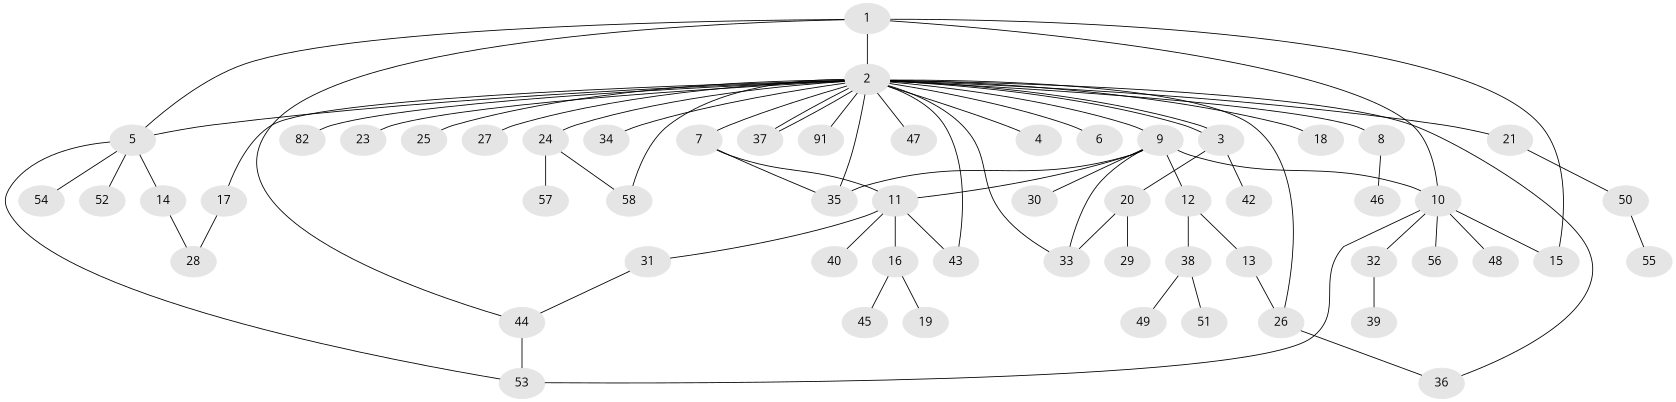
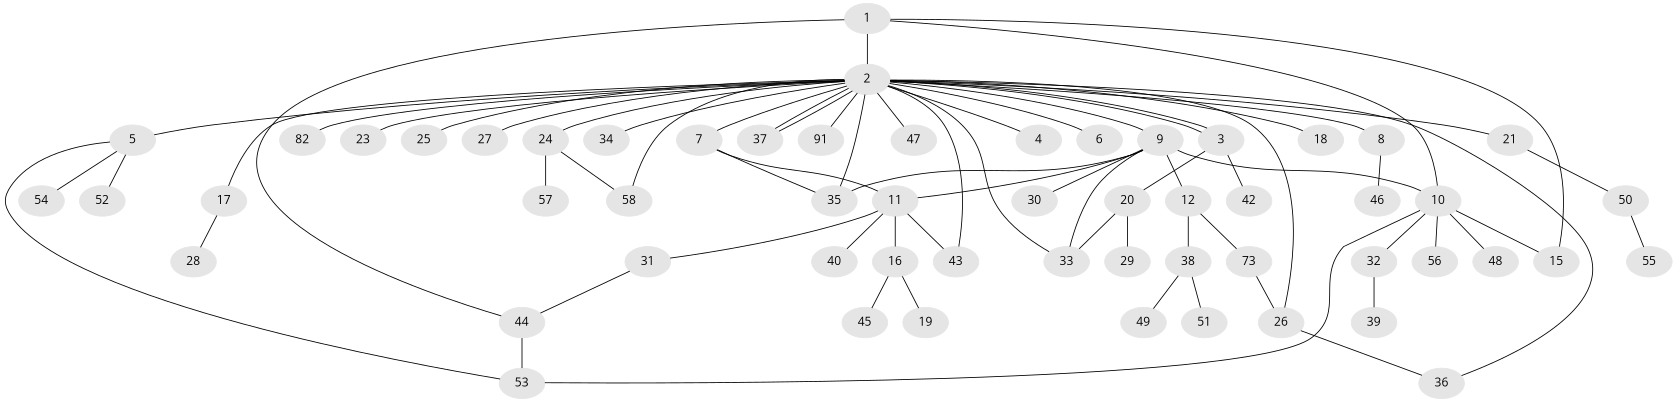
(484, 31) -> none
(163, 201) -> none
(1249, 262) -> (1249, 262)
